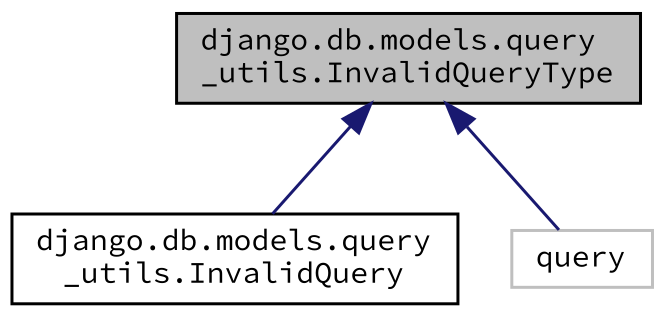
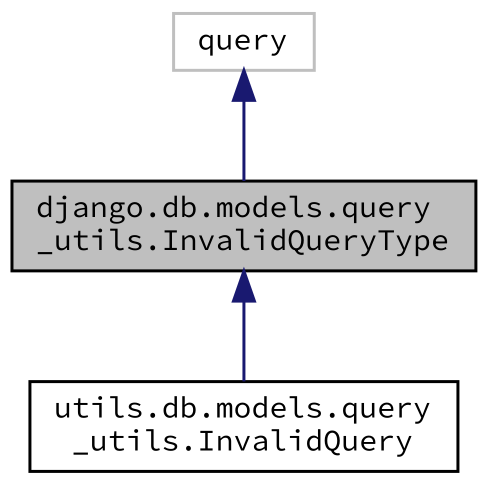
(513, 178) -> (244, 141)
(235, 259) -> (244, 427)
